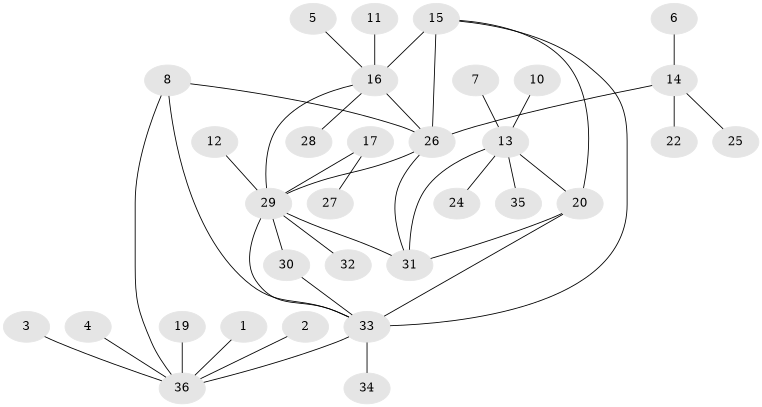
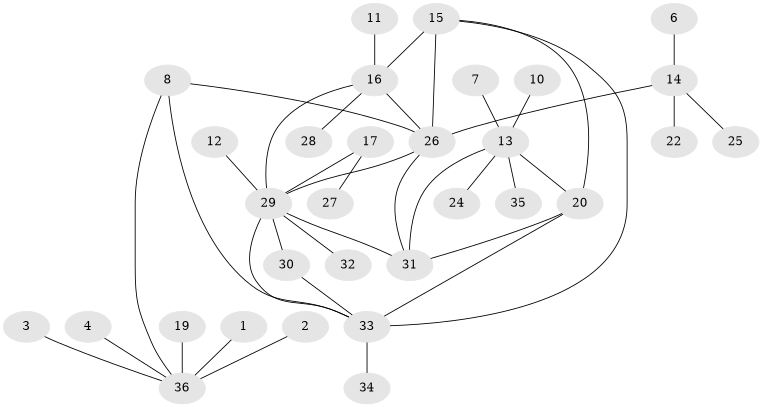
(313, 19) -> none
(277, 362) -> none
